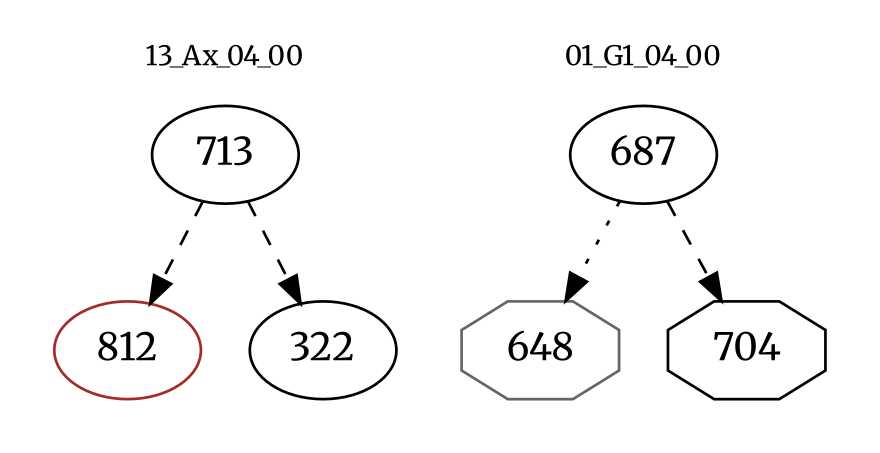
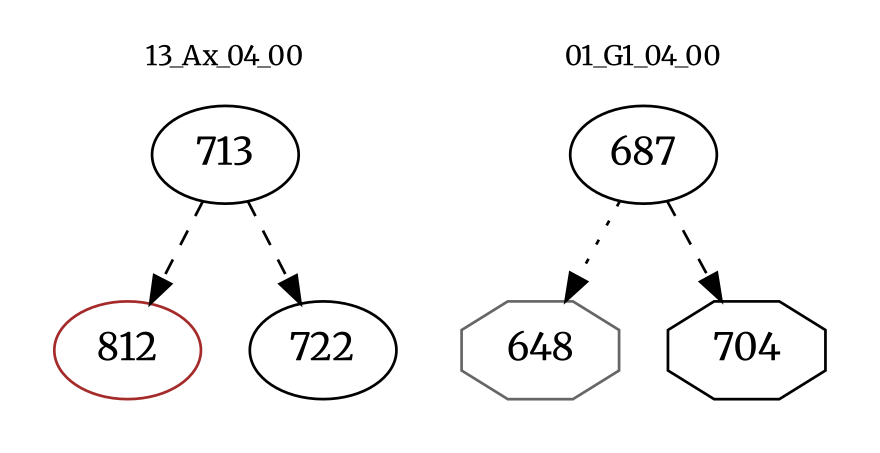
(323, 350) -> (323, 350)
